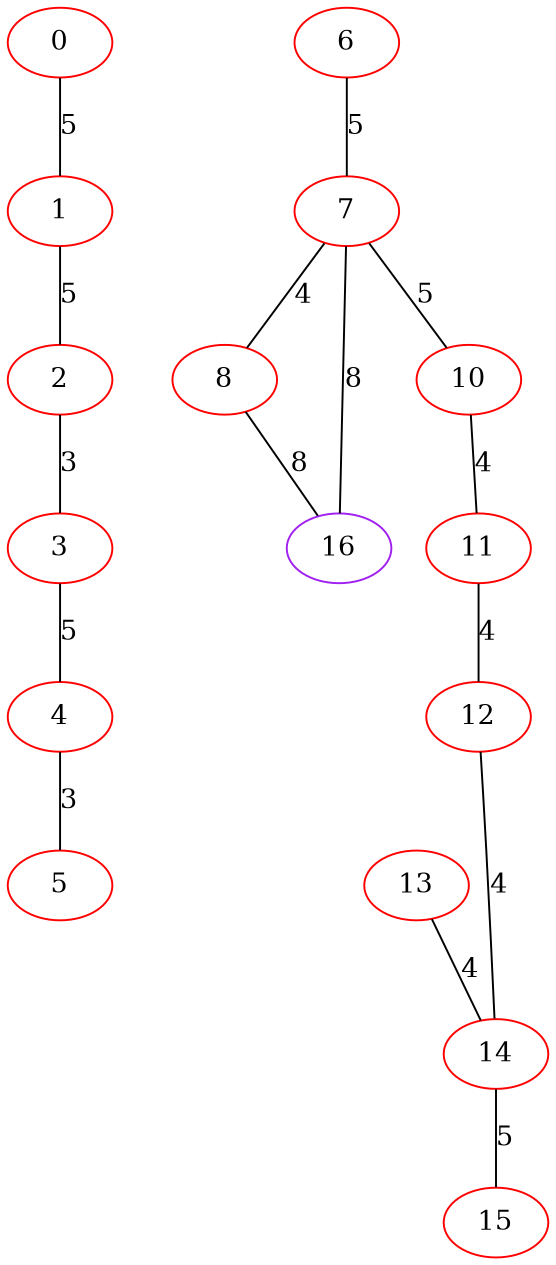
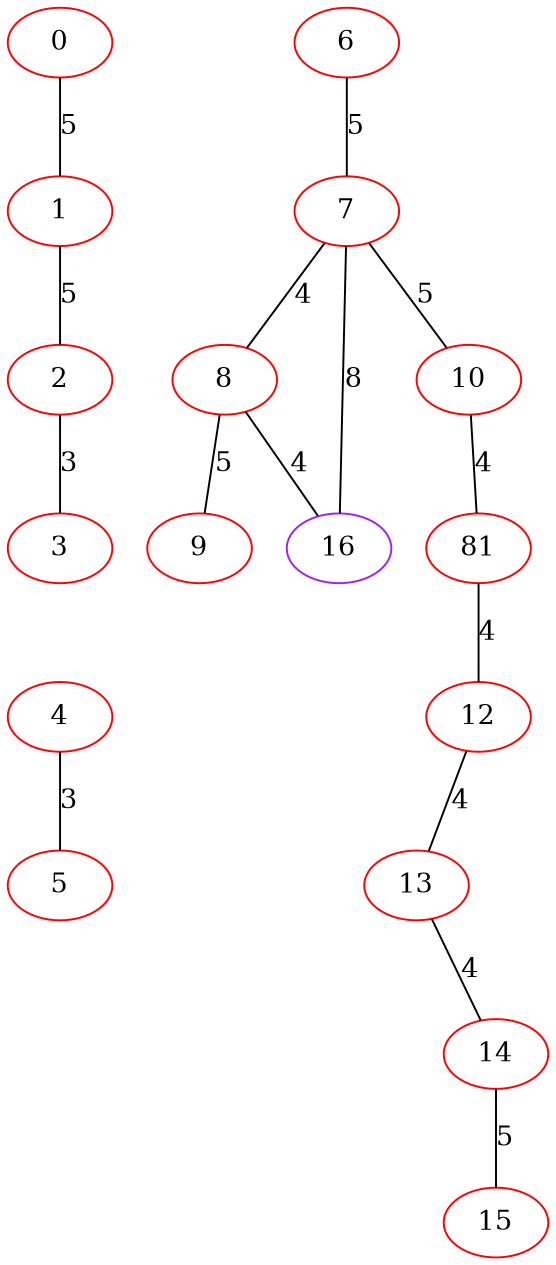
(300, 464) -> (300, 464)
none -> (200, 548)
(479, 548) -> (479, 548)
(60, 633) -> none
(488, 885) -> (448, 801)
